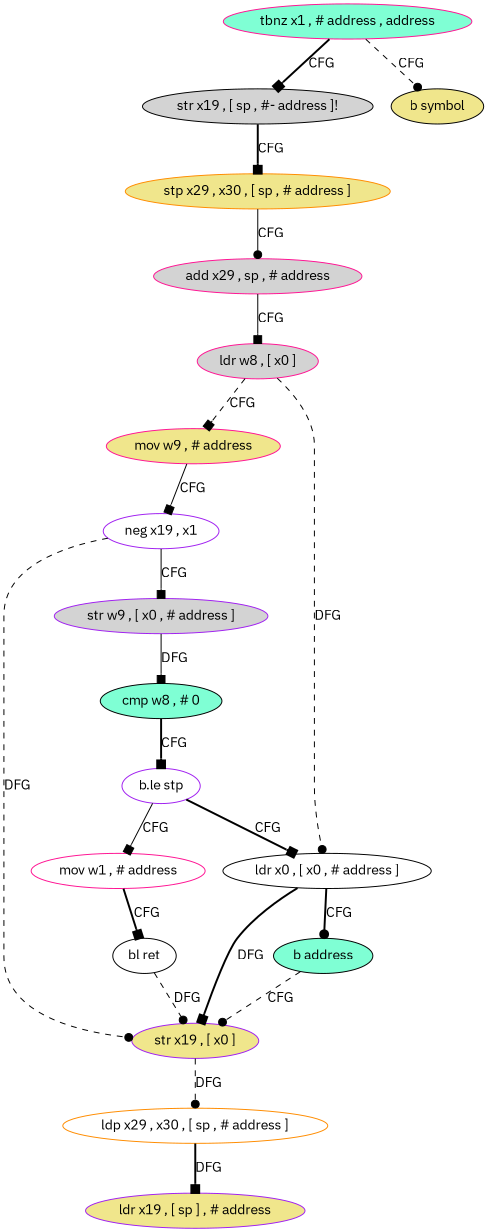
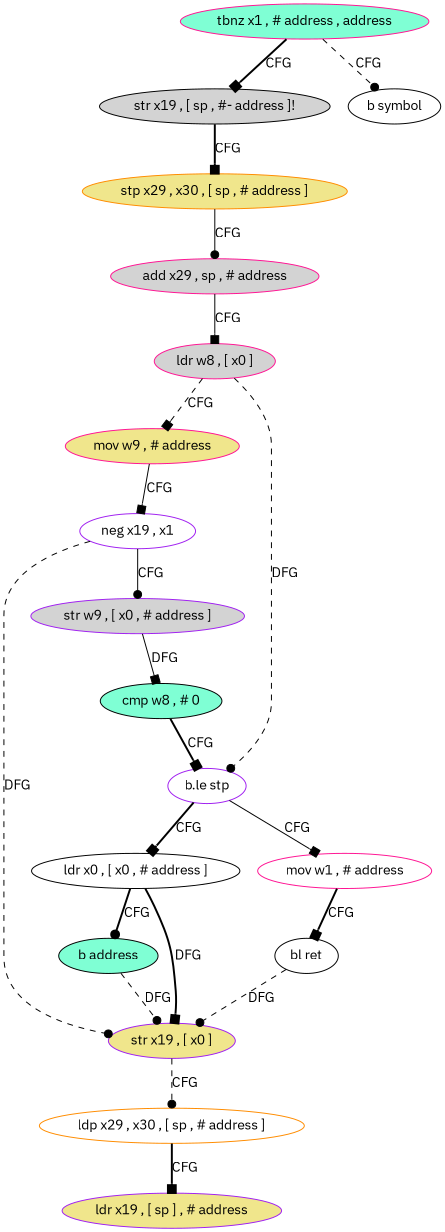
(437, 106) -> (394, 106)
(161, 569) -> (138, 570)
(314, 606) -> (271, 572)
(281, 998) -> (158, 998)
(209, 1083) -> (185, 1083)
(209, 1168) -> (185, 1168)
